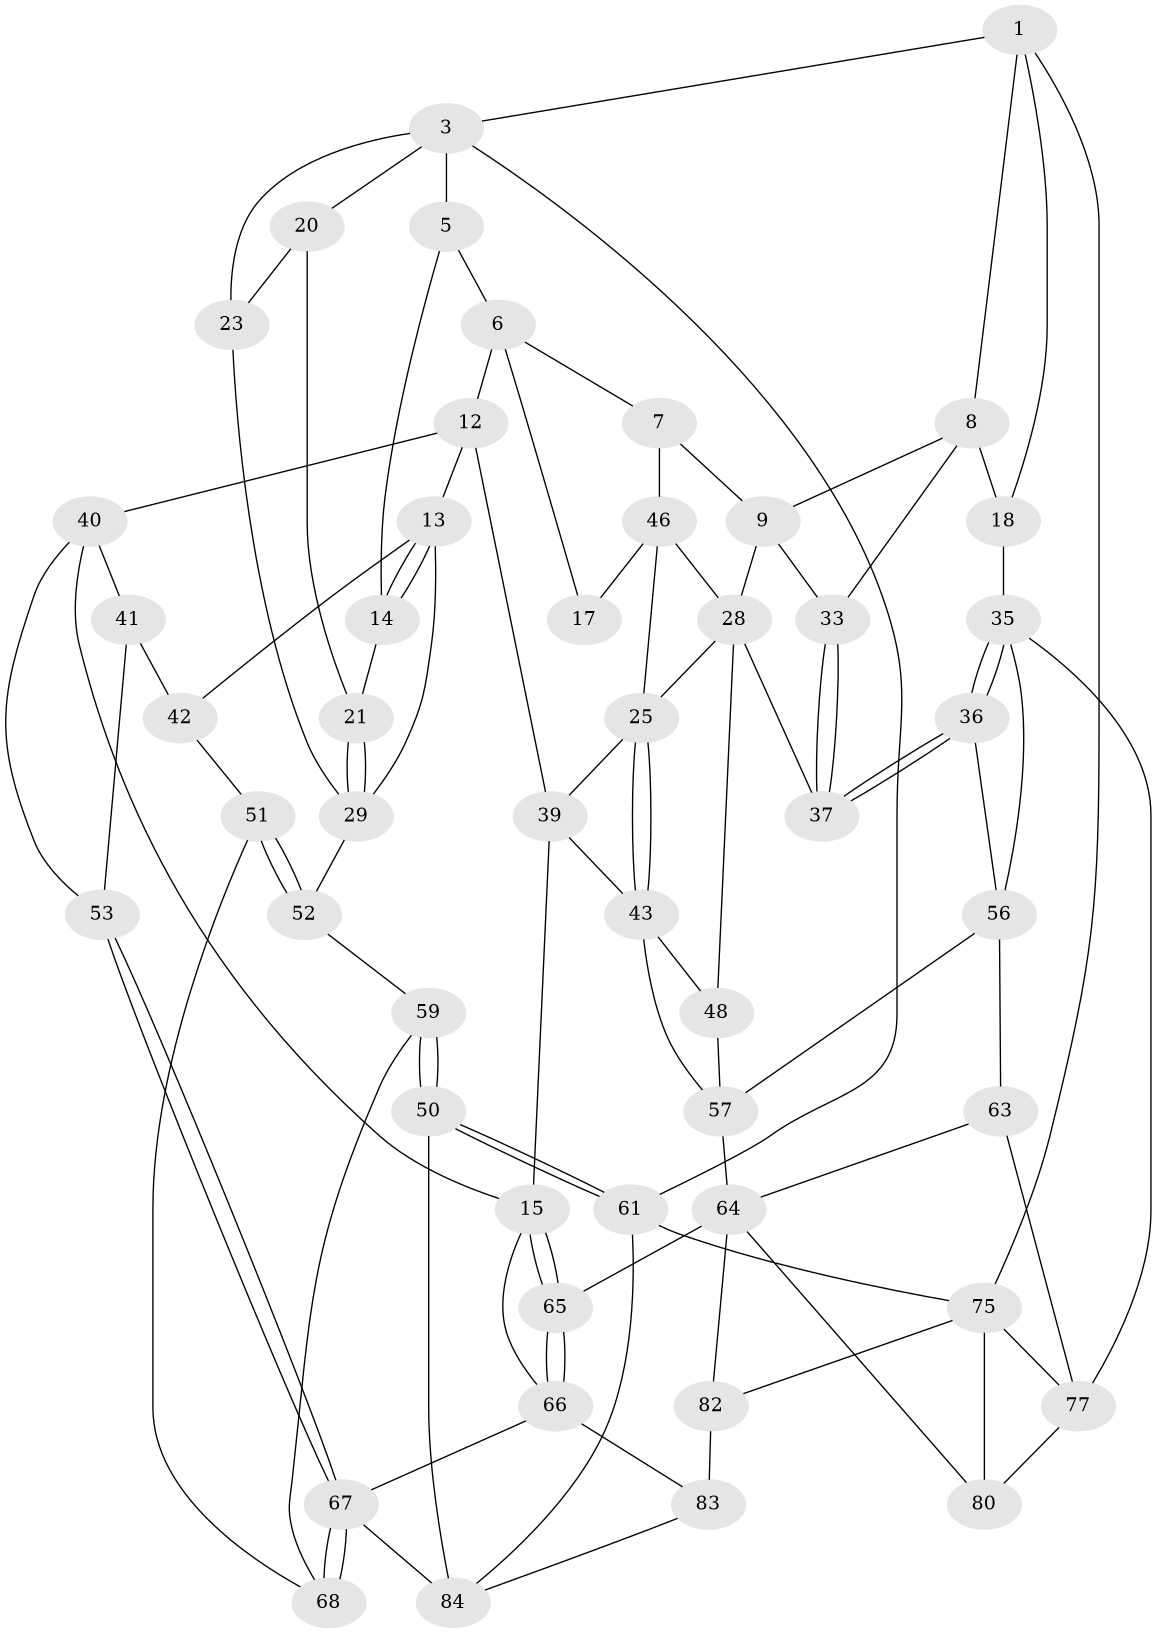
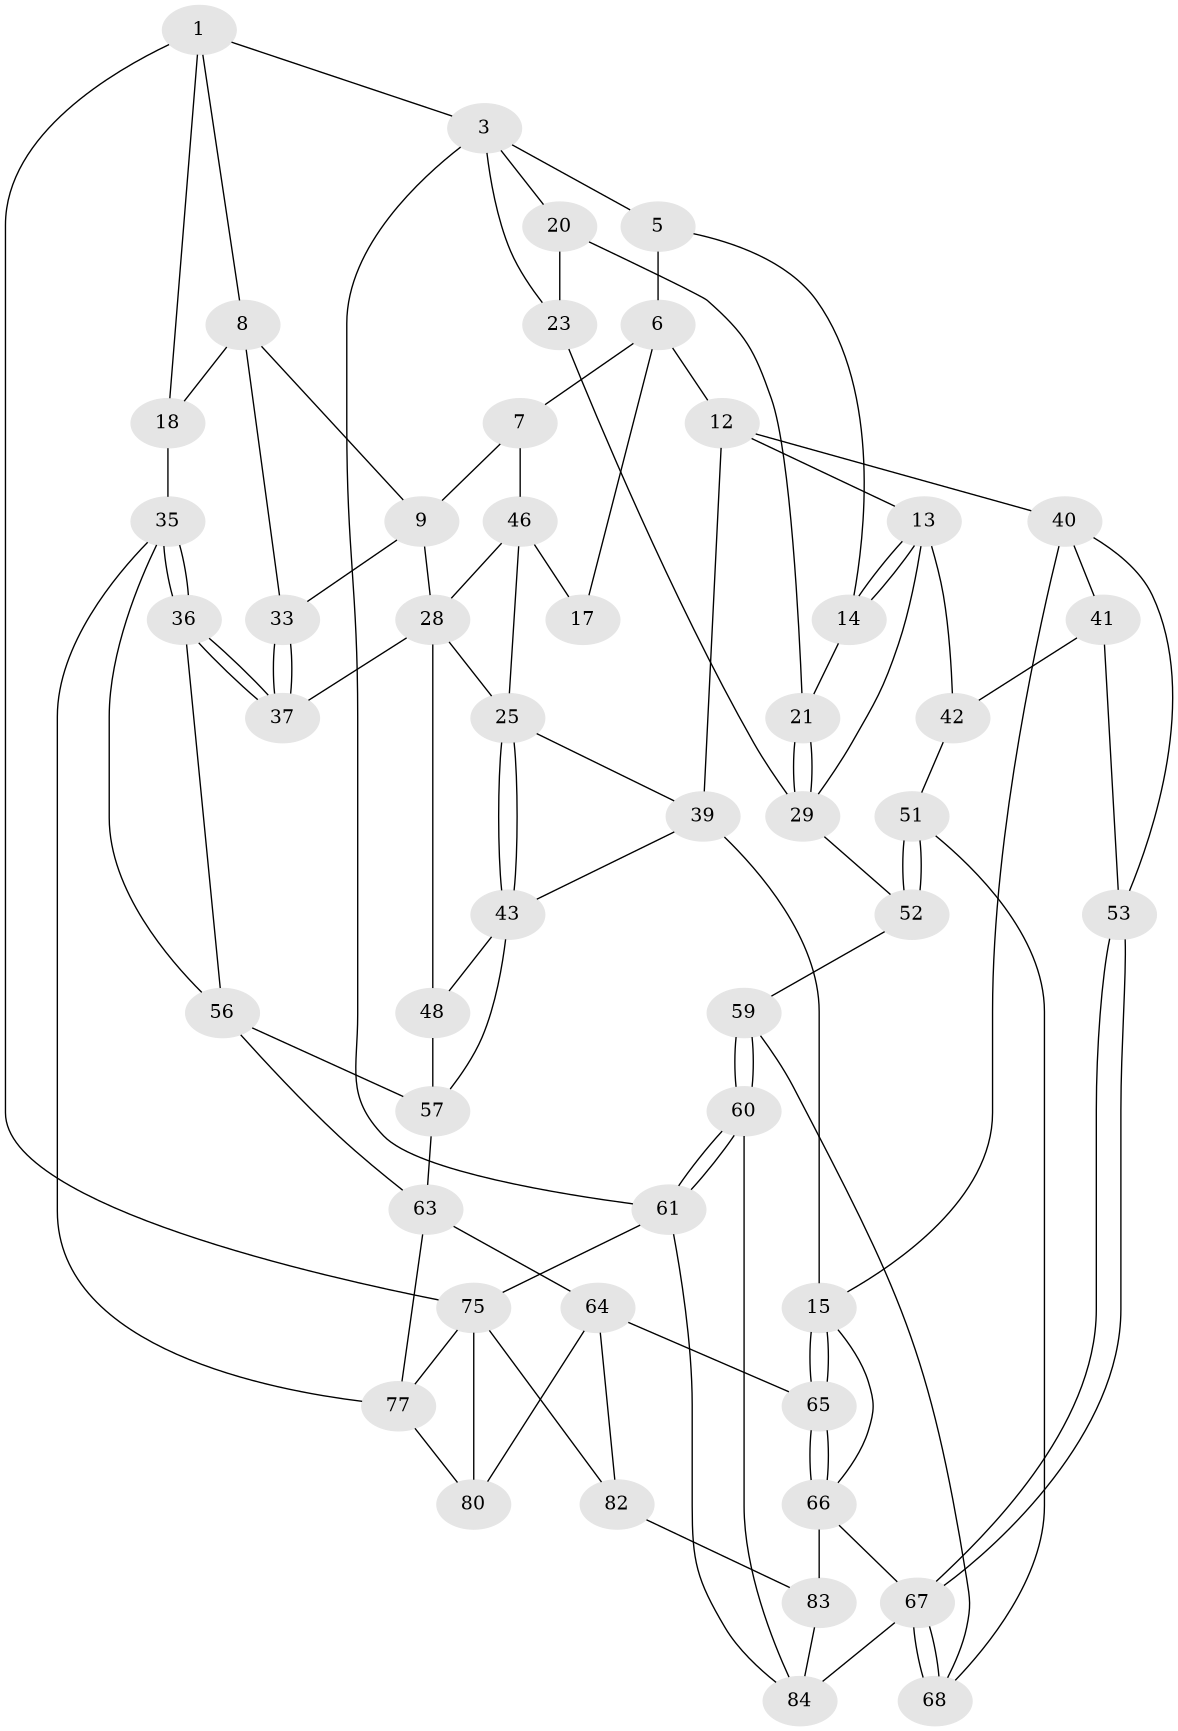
(429, 1111) -> (744, 1111)
(724, 1152) -> (430, 1152)
